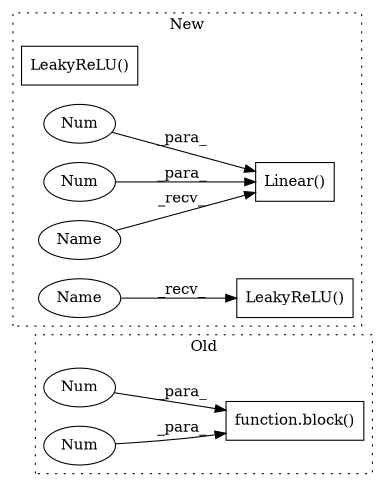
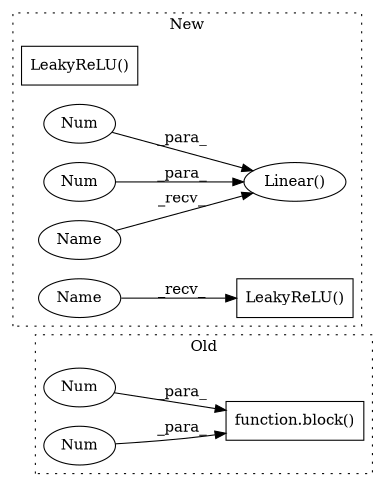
(295, 182) -> (295, 182)
